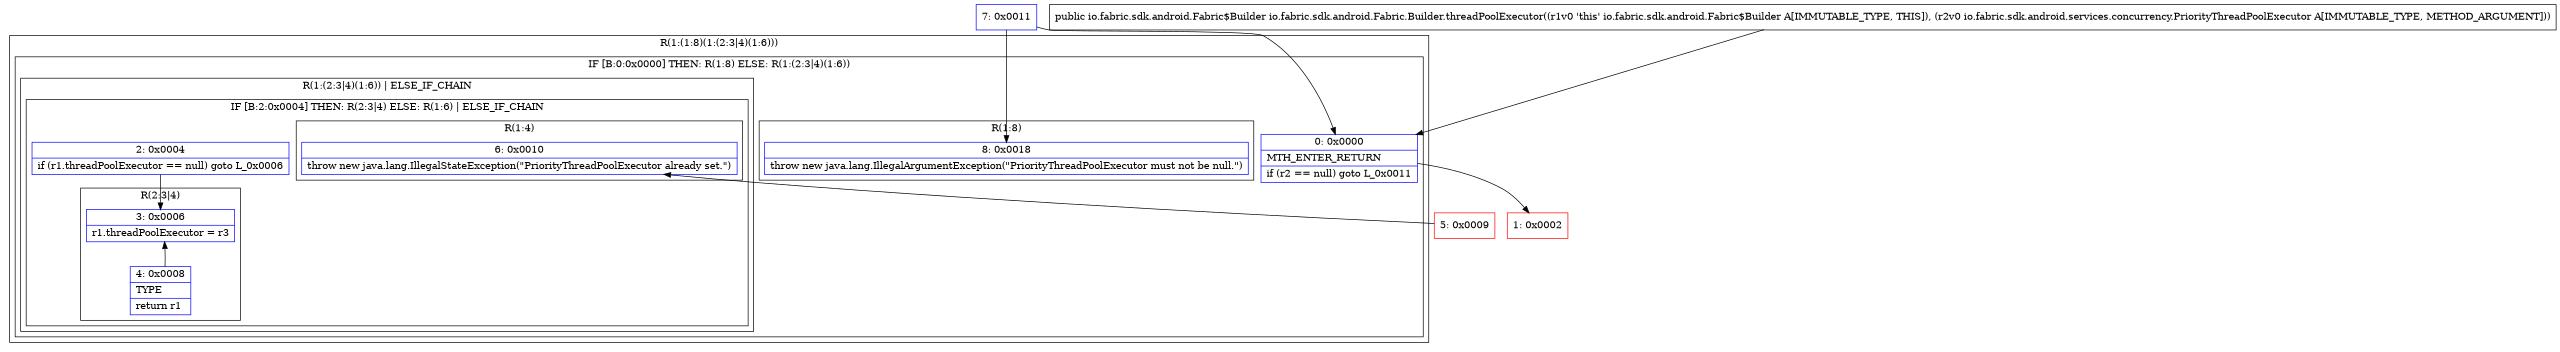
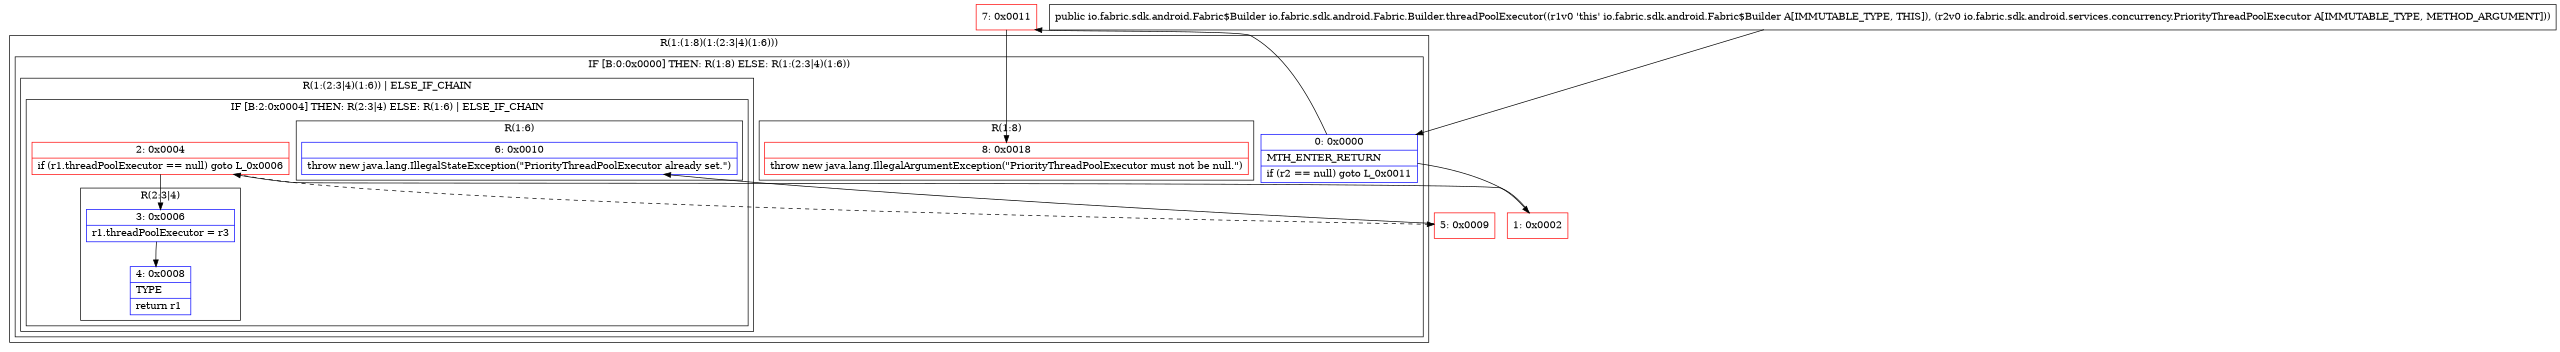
(1006, 17) -> (1006, 17)
(1149, 31) -> (1258, 41)
(519, 129) -> (519, 129)
(161, 158) -> (161, 158)
(1006, 158) -> (1006, 158)
none -> (1215, 184)
none -> (831, 210)
(165, 258) -> (156, 251)
